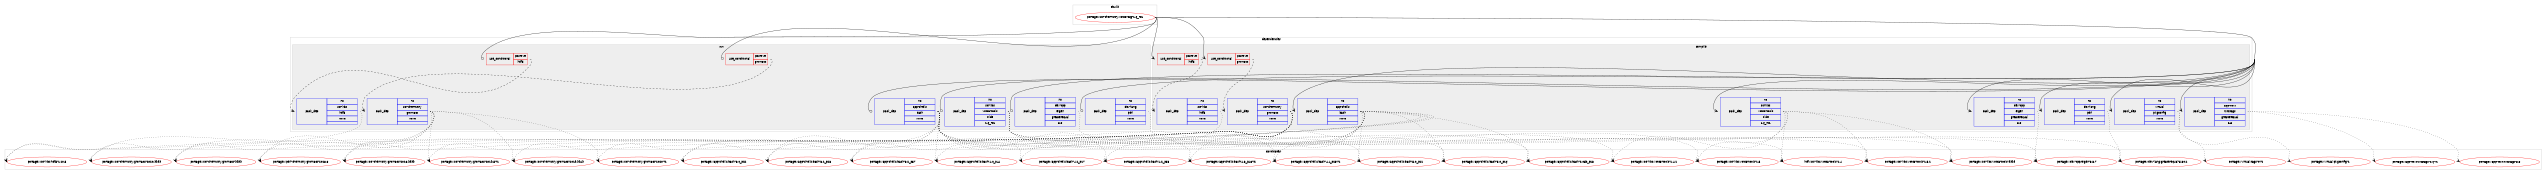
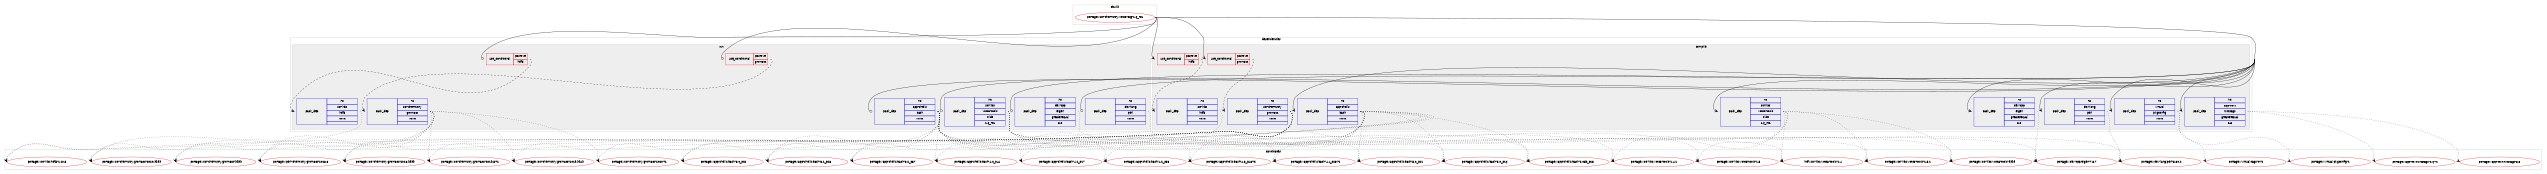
(2077, 162) -> (2077, 162)
(2161, 162) -> (2161, 162)
